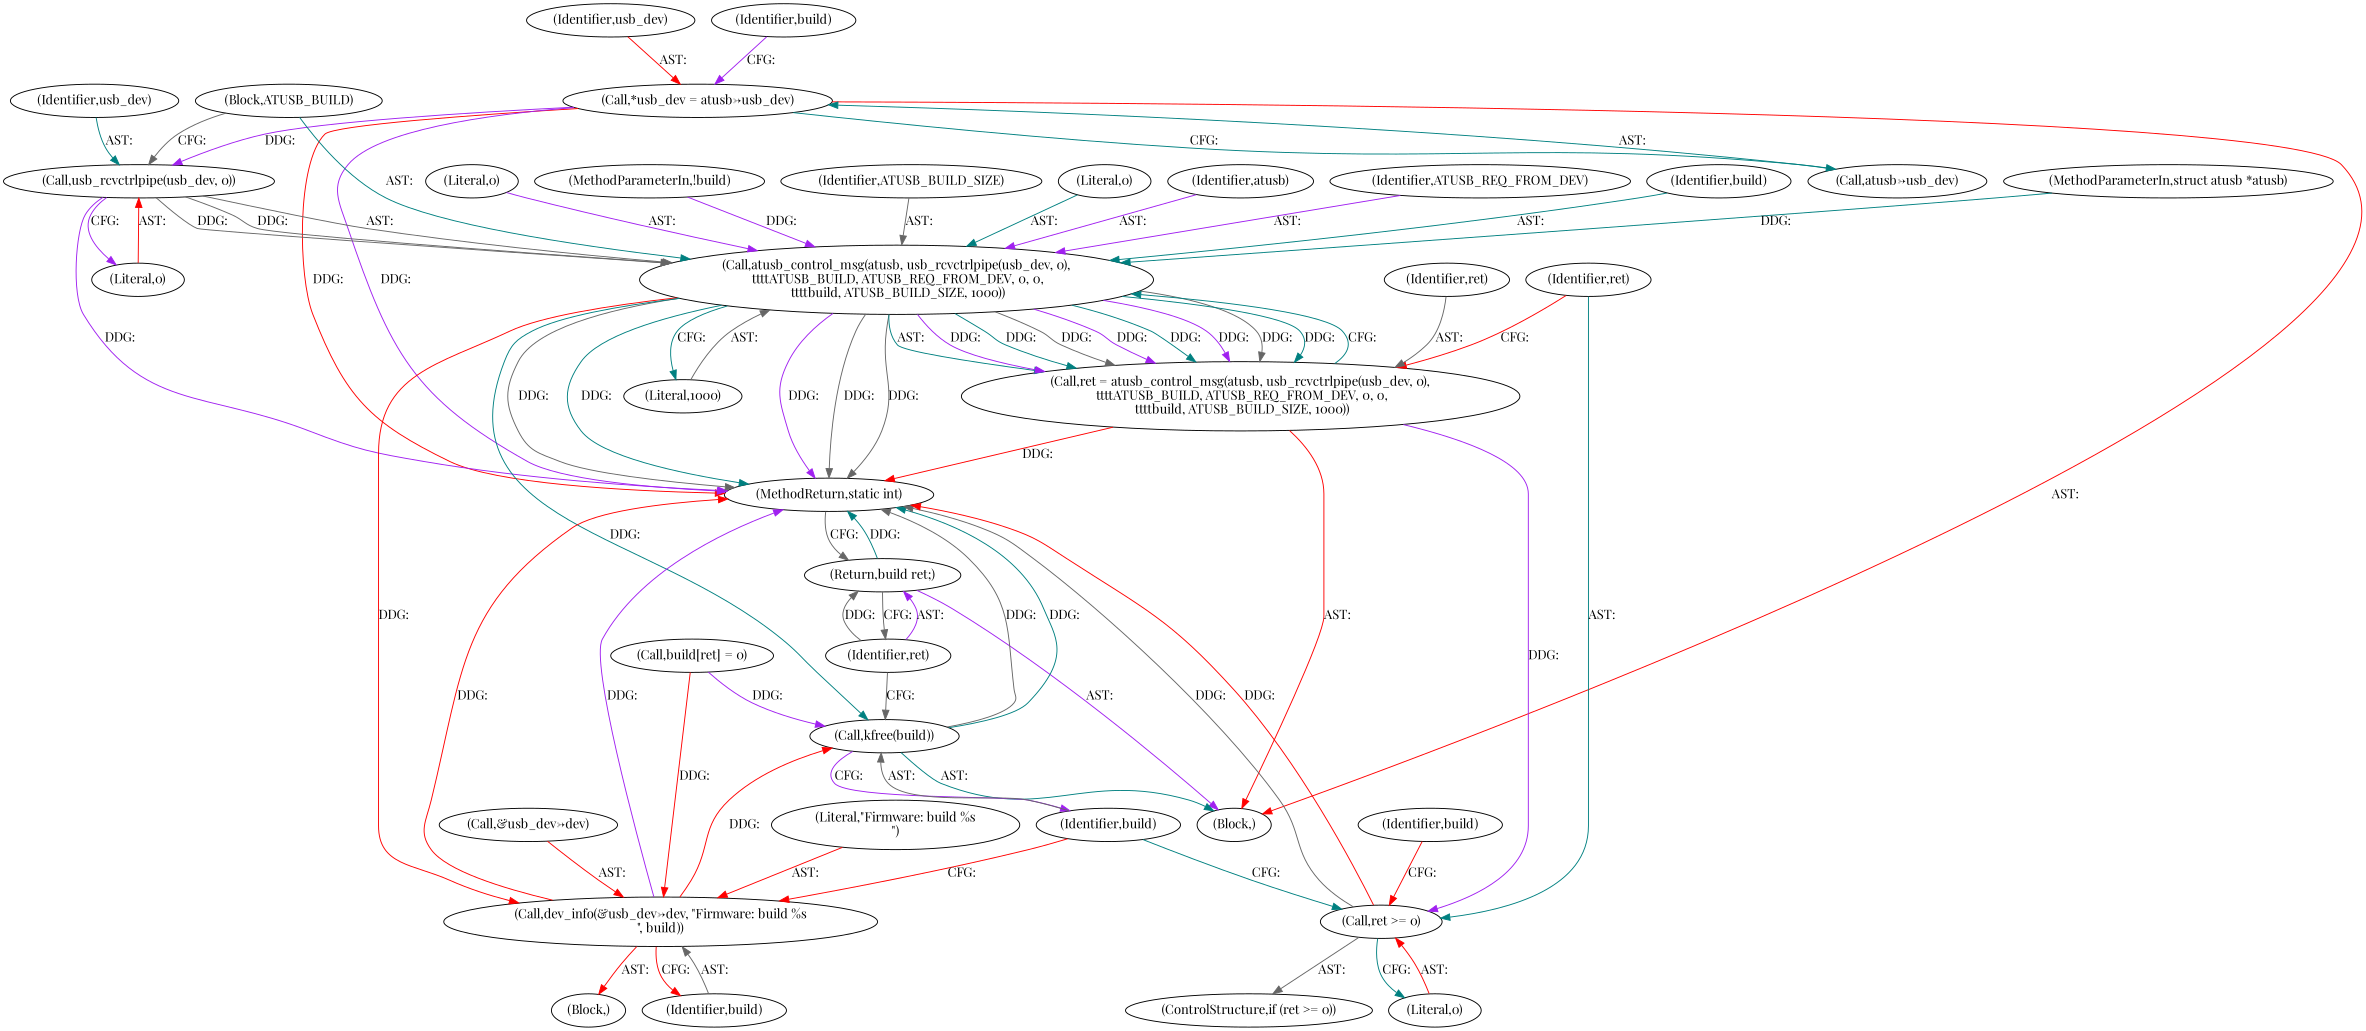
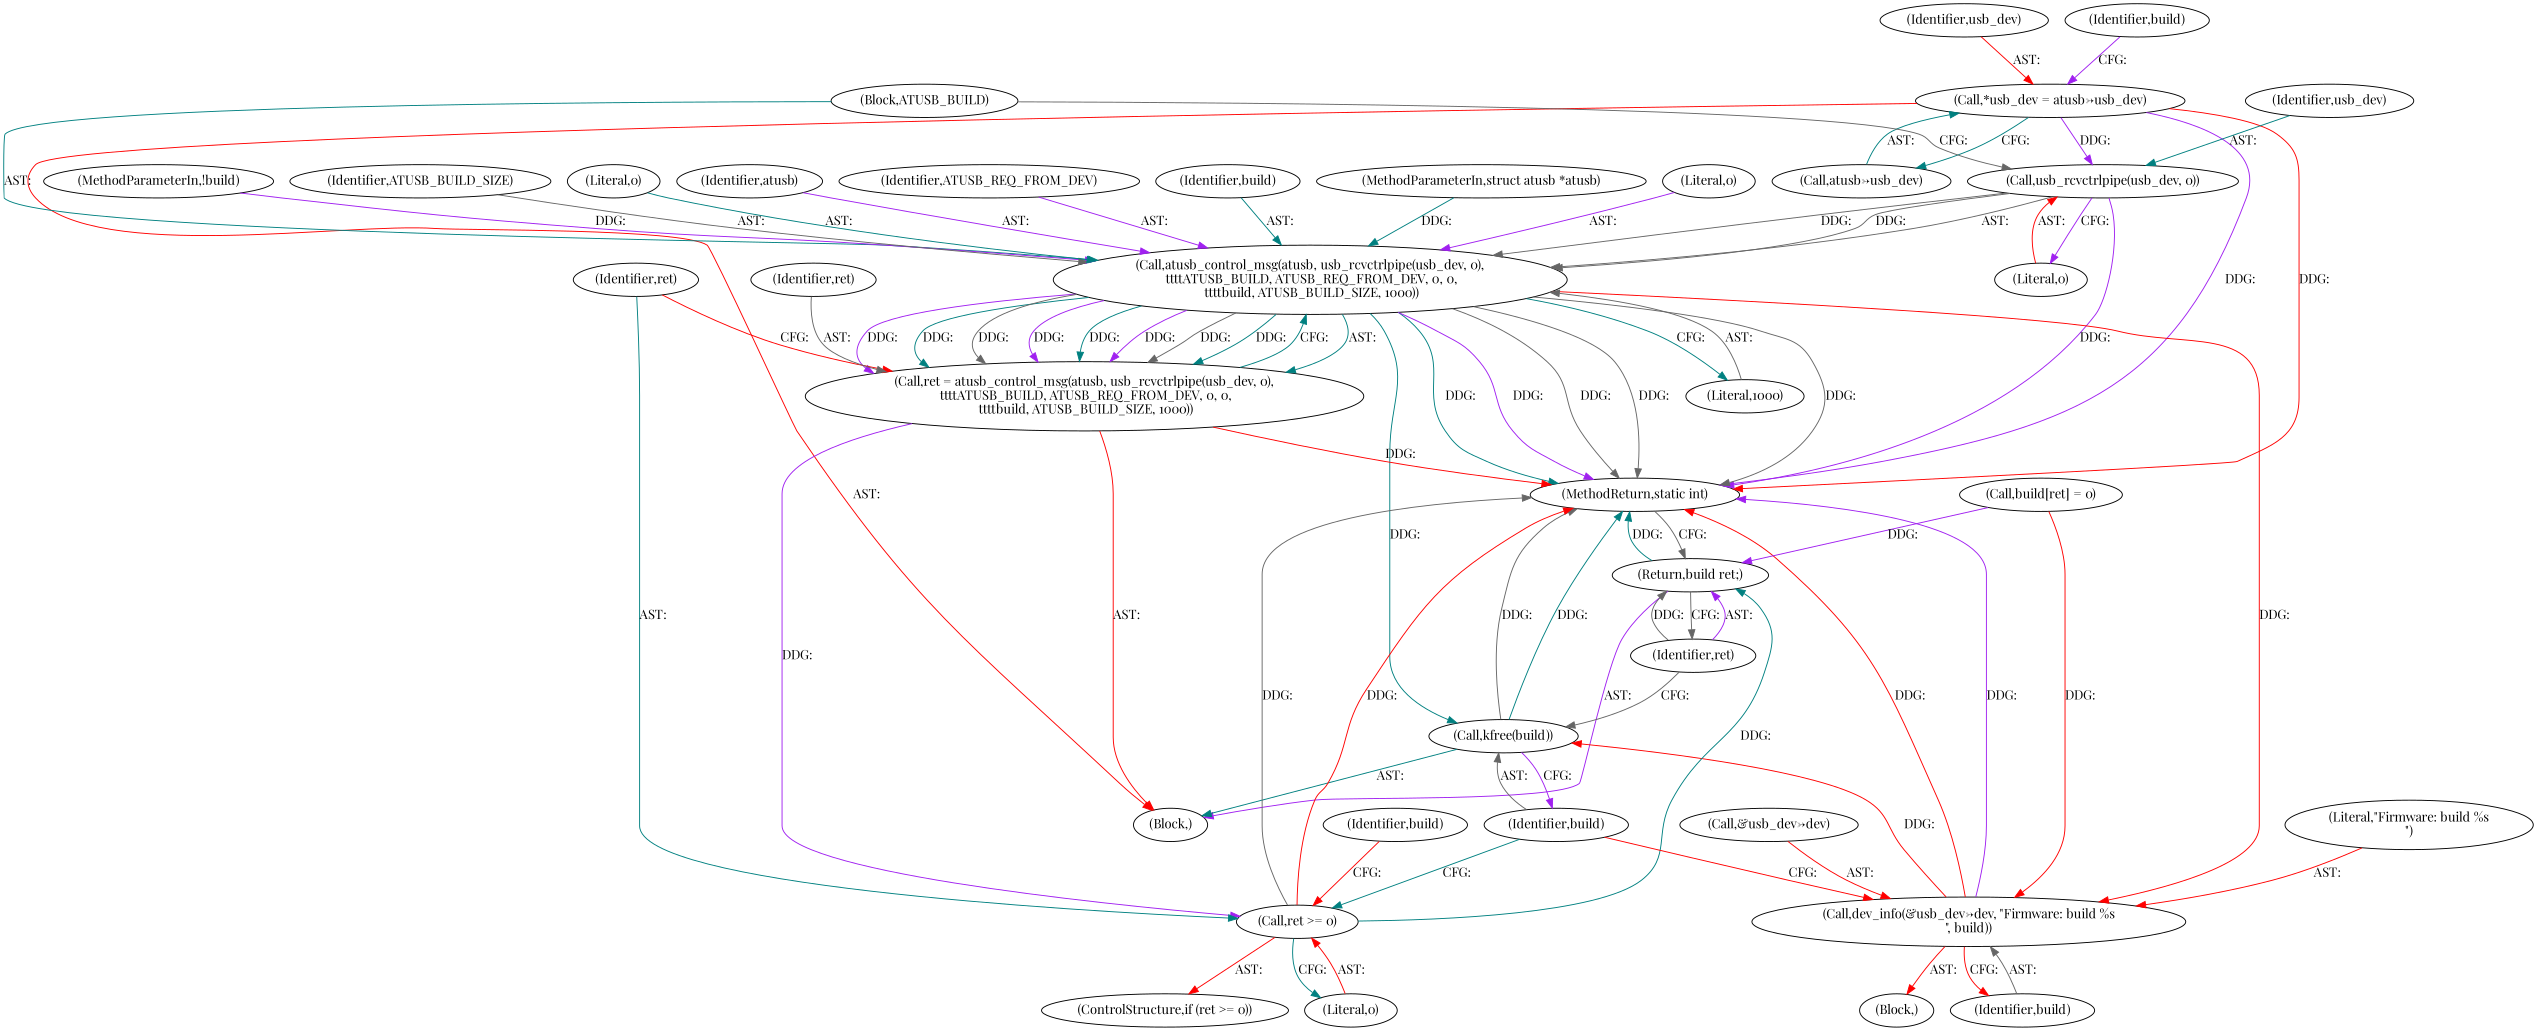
(758, 706) -> (1870, 534)
none -> (1657, 862)
(1320, 963) -> (1236, 963)
